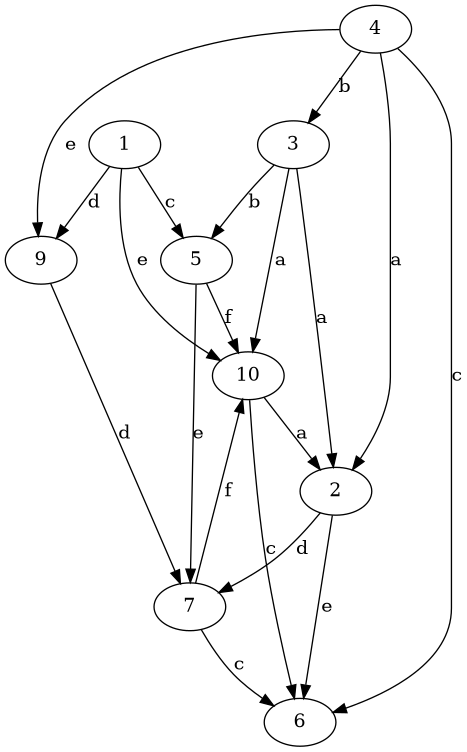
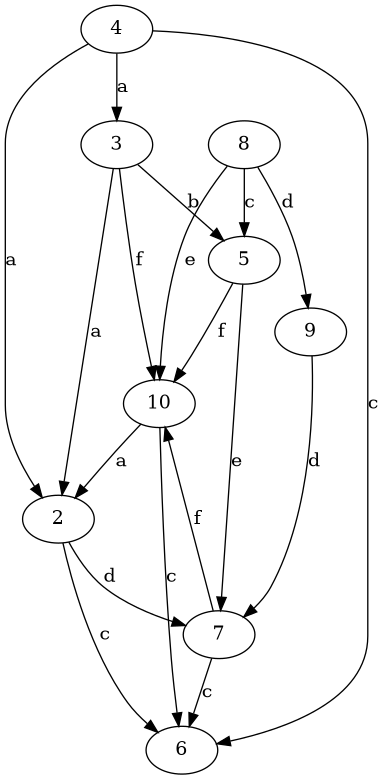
(142, 67) -> none
(345, 87) -> (123, 87)
(125, 145) -> (244, 145)
(281, 260) -> (139, 260)
(327, 607) -> (105, 635)
